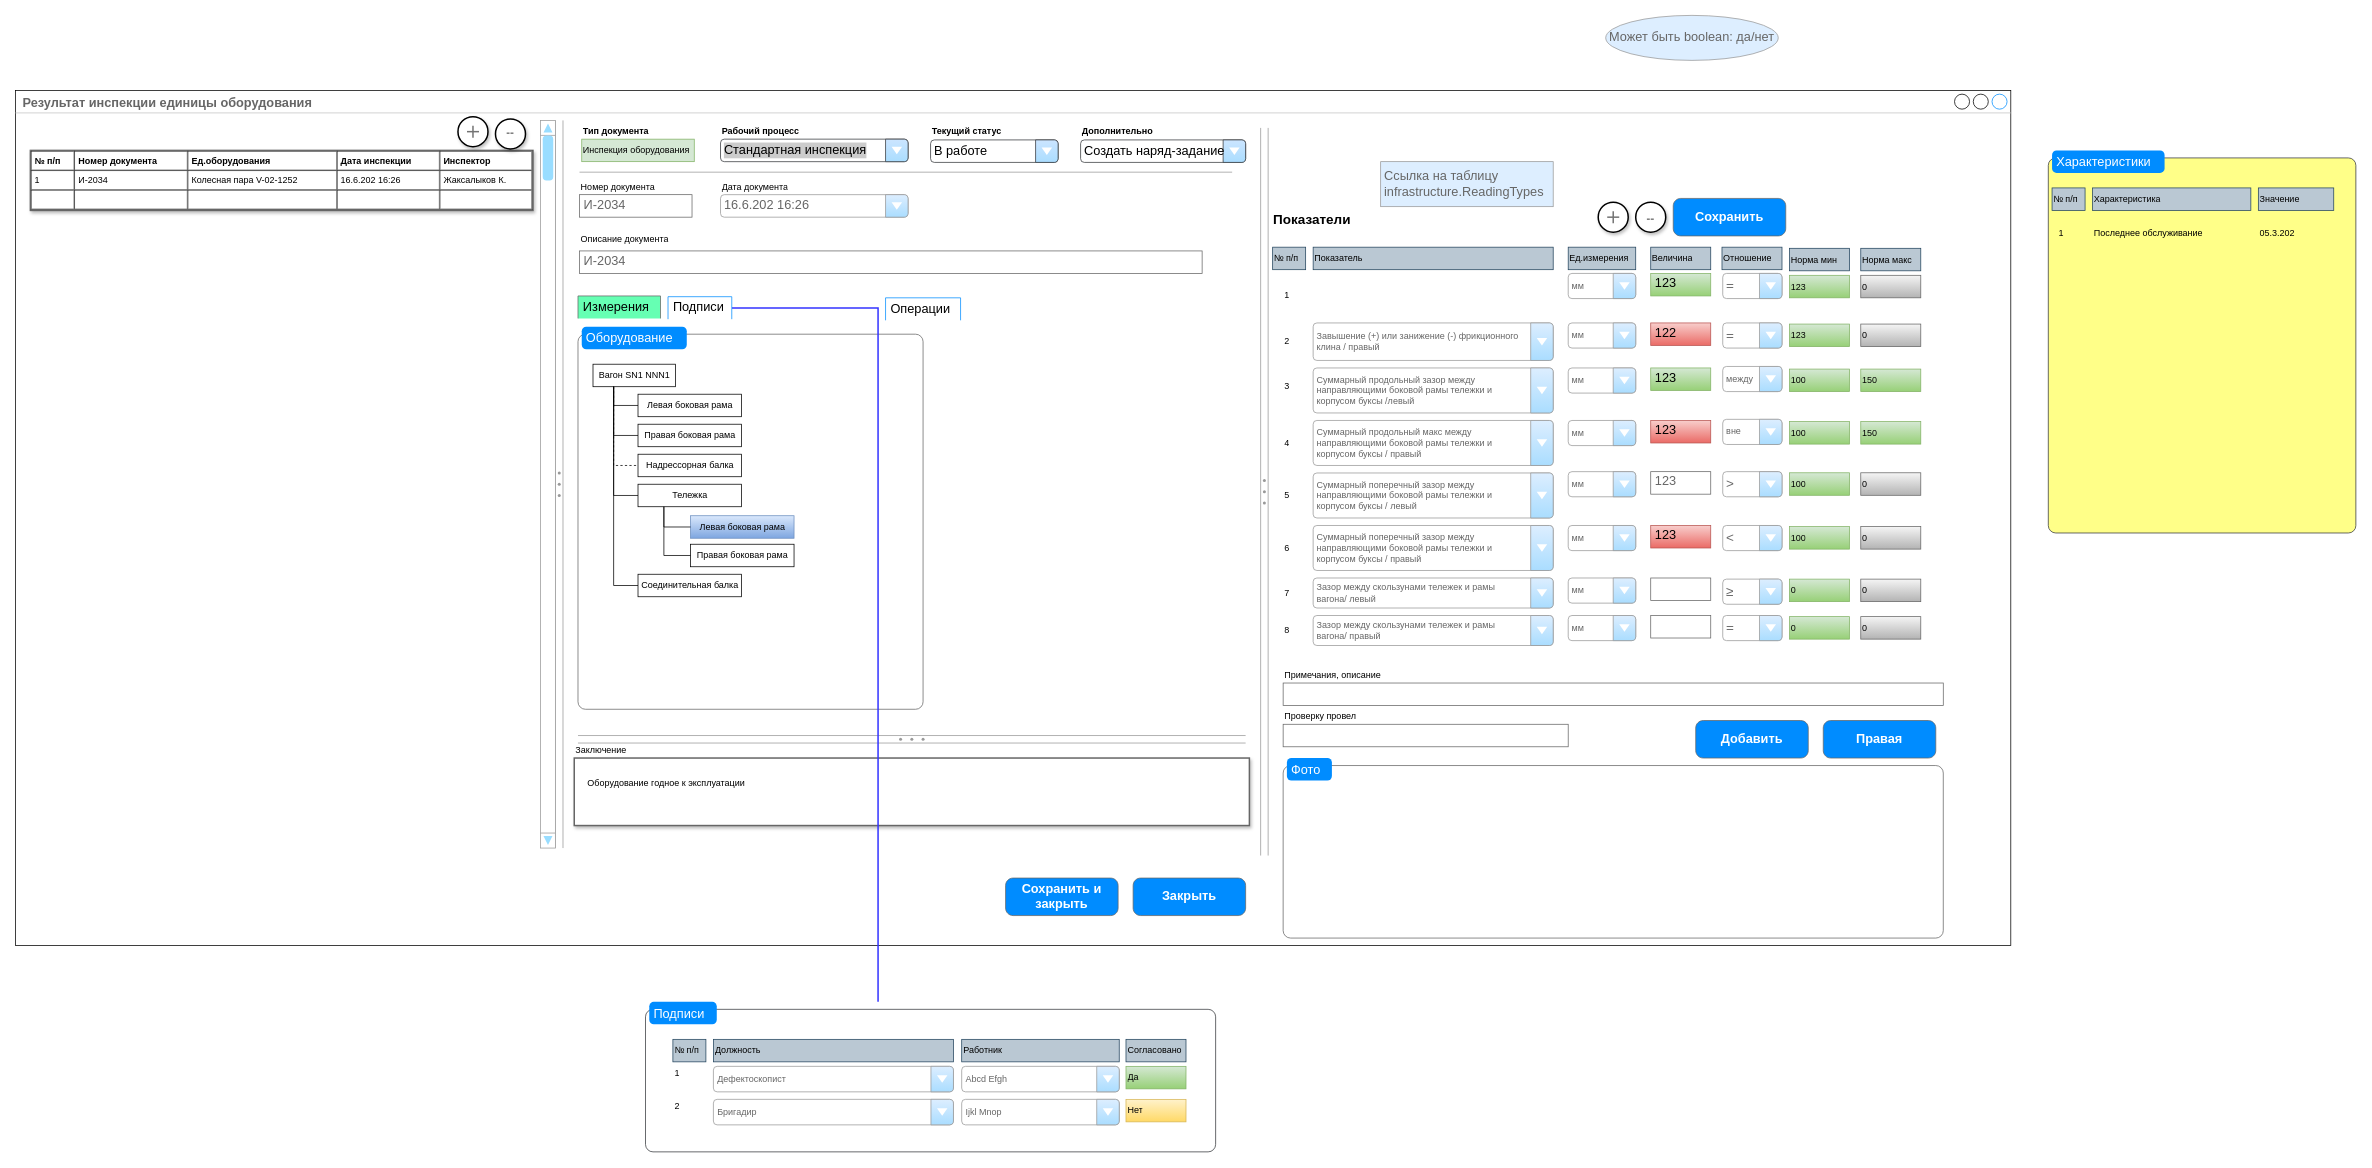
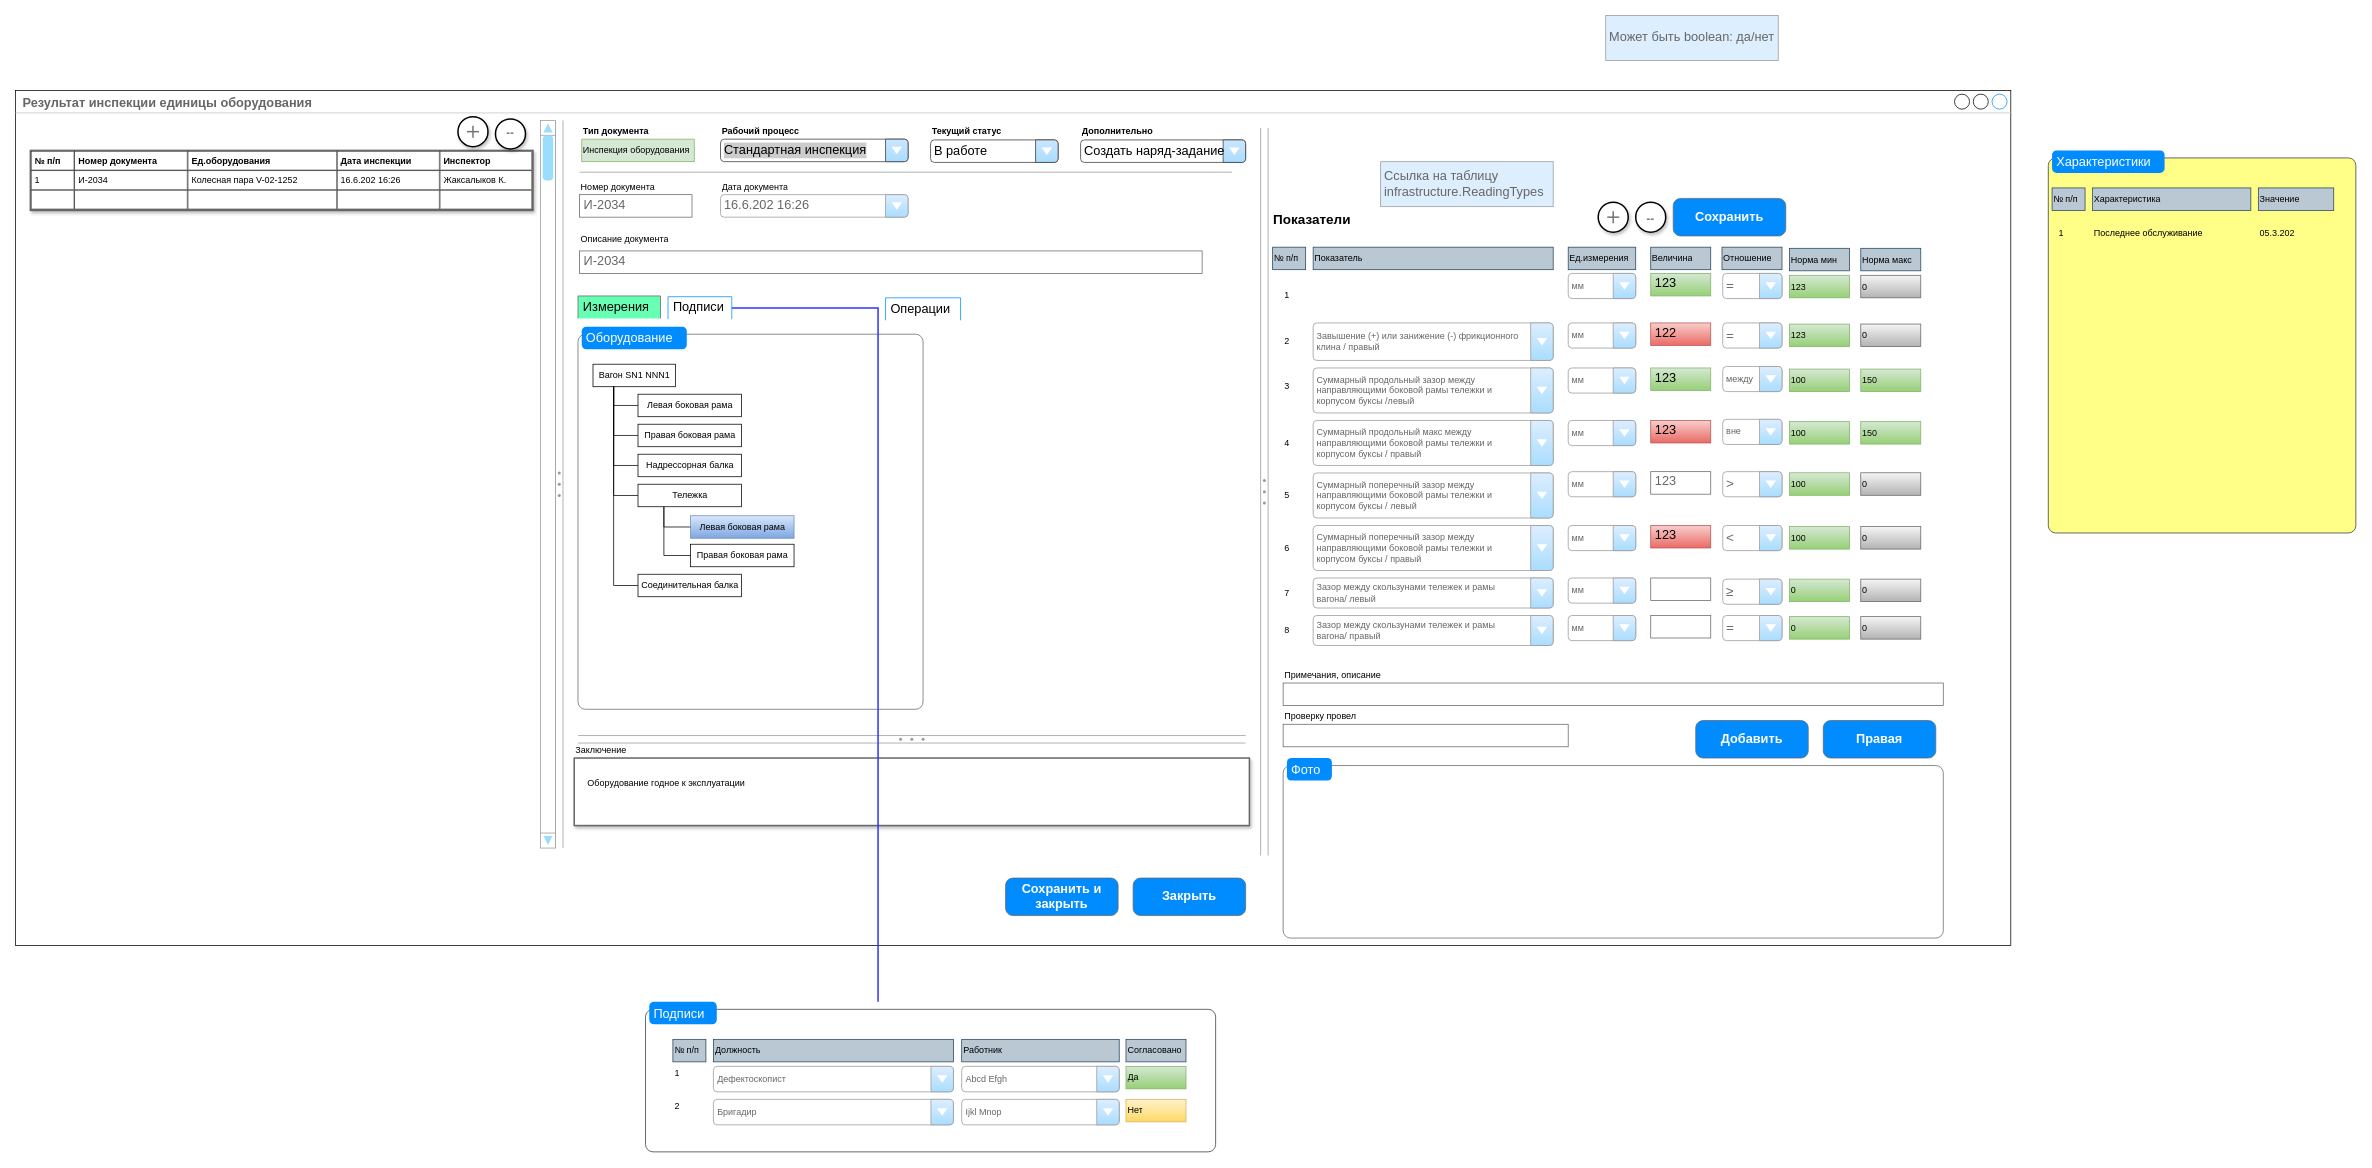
(1692, 38) -> (1692, 38)
(626, 465) -> (626, 465)
